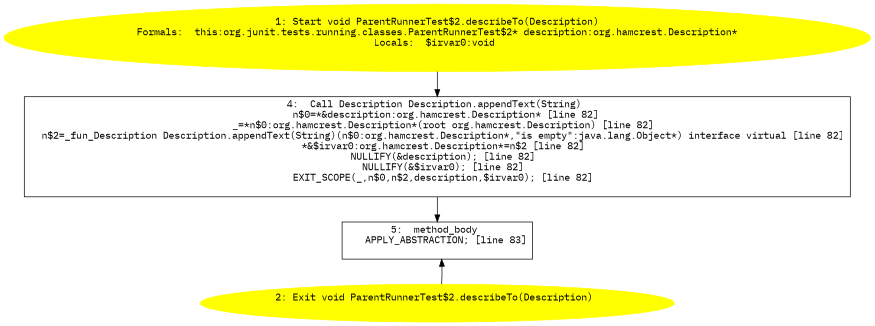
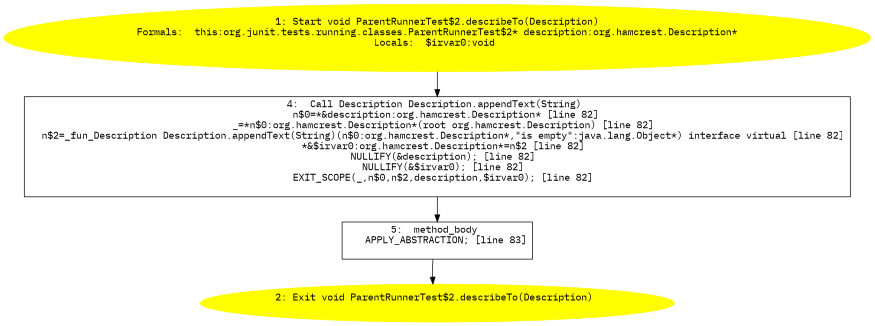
(442, 275) -> (433, 268)
